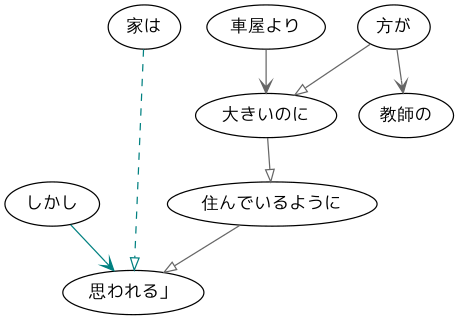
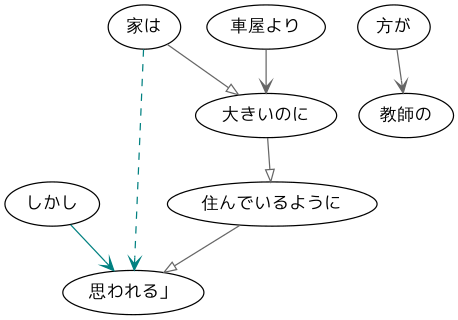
(338, 66) -> (198, 66)
(139, 154) -> (139, 154)
